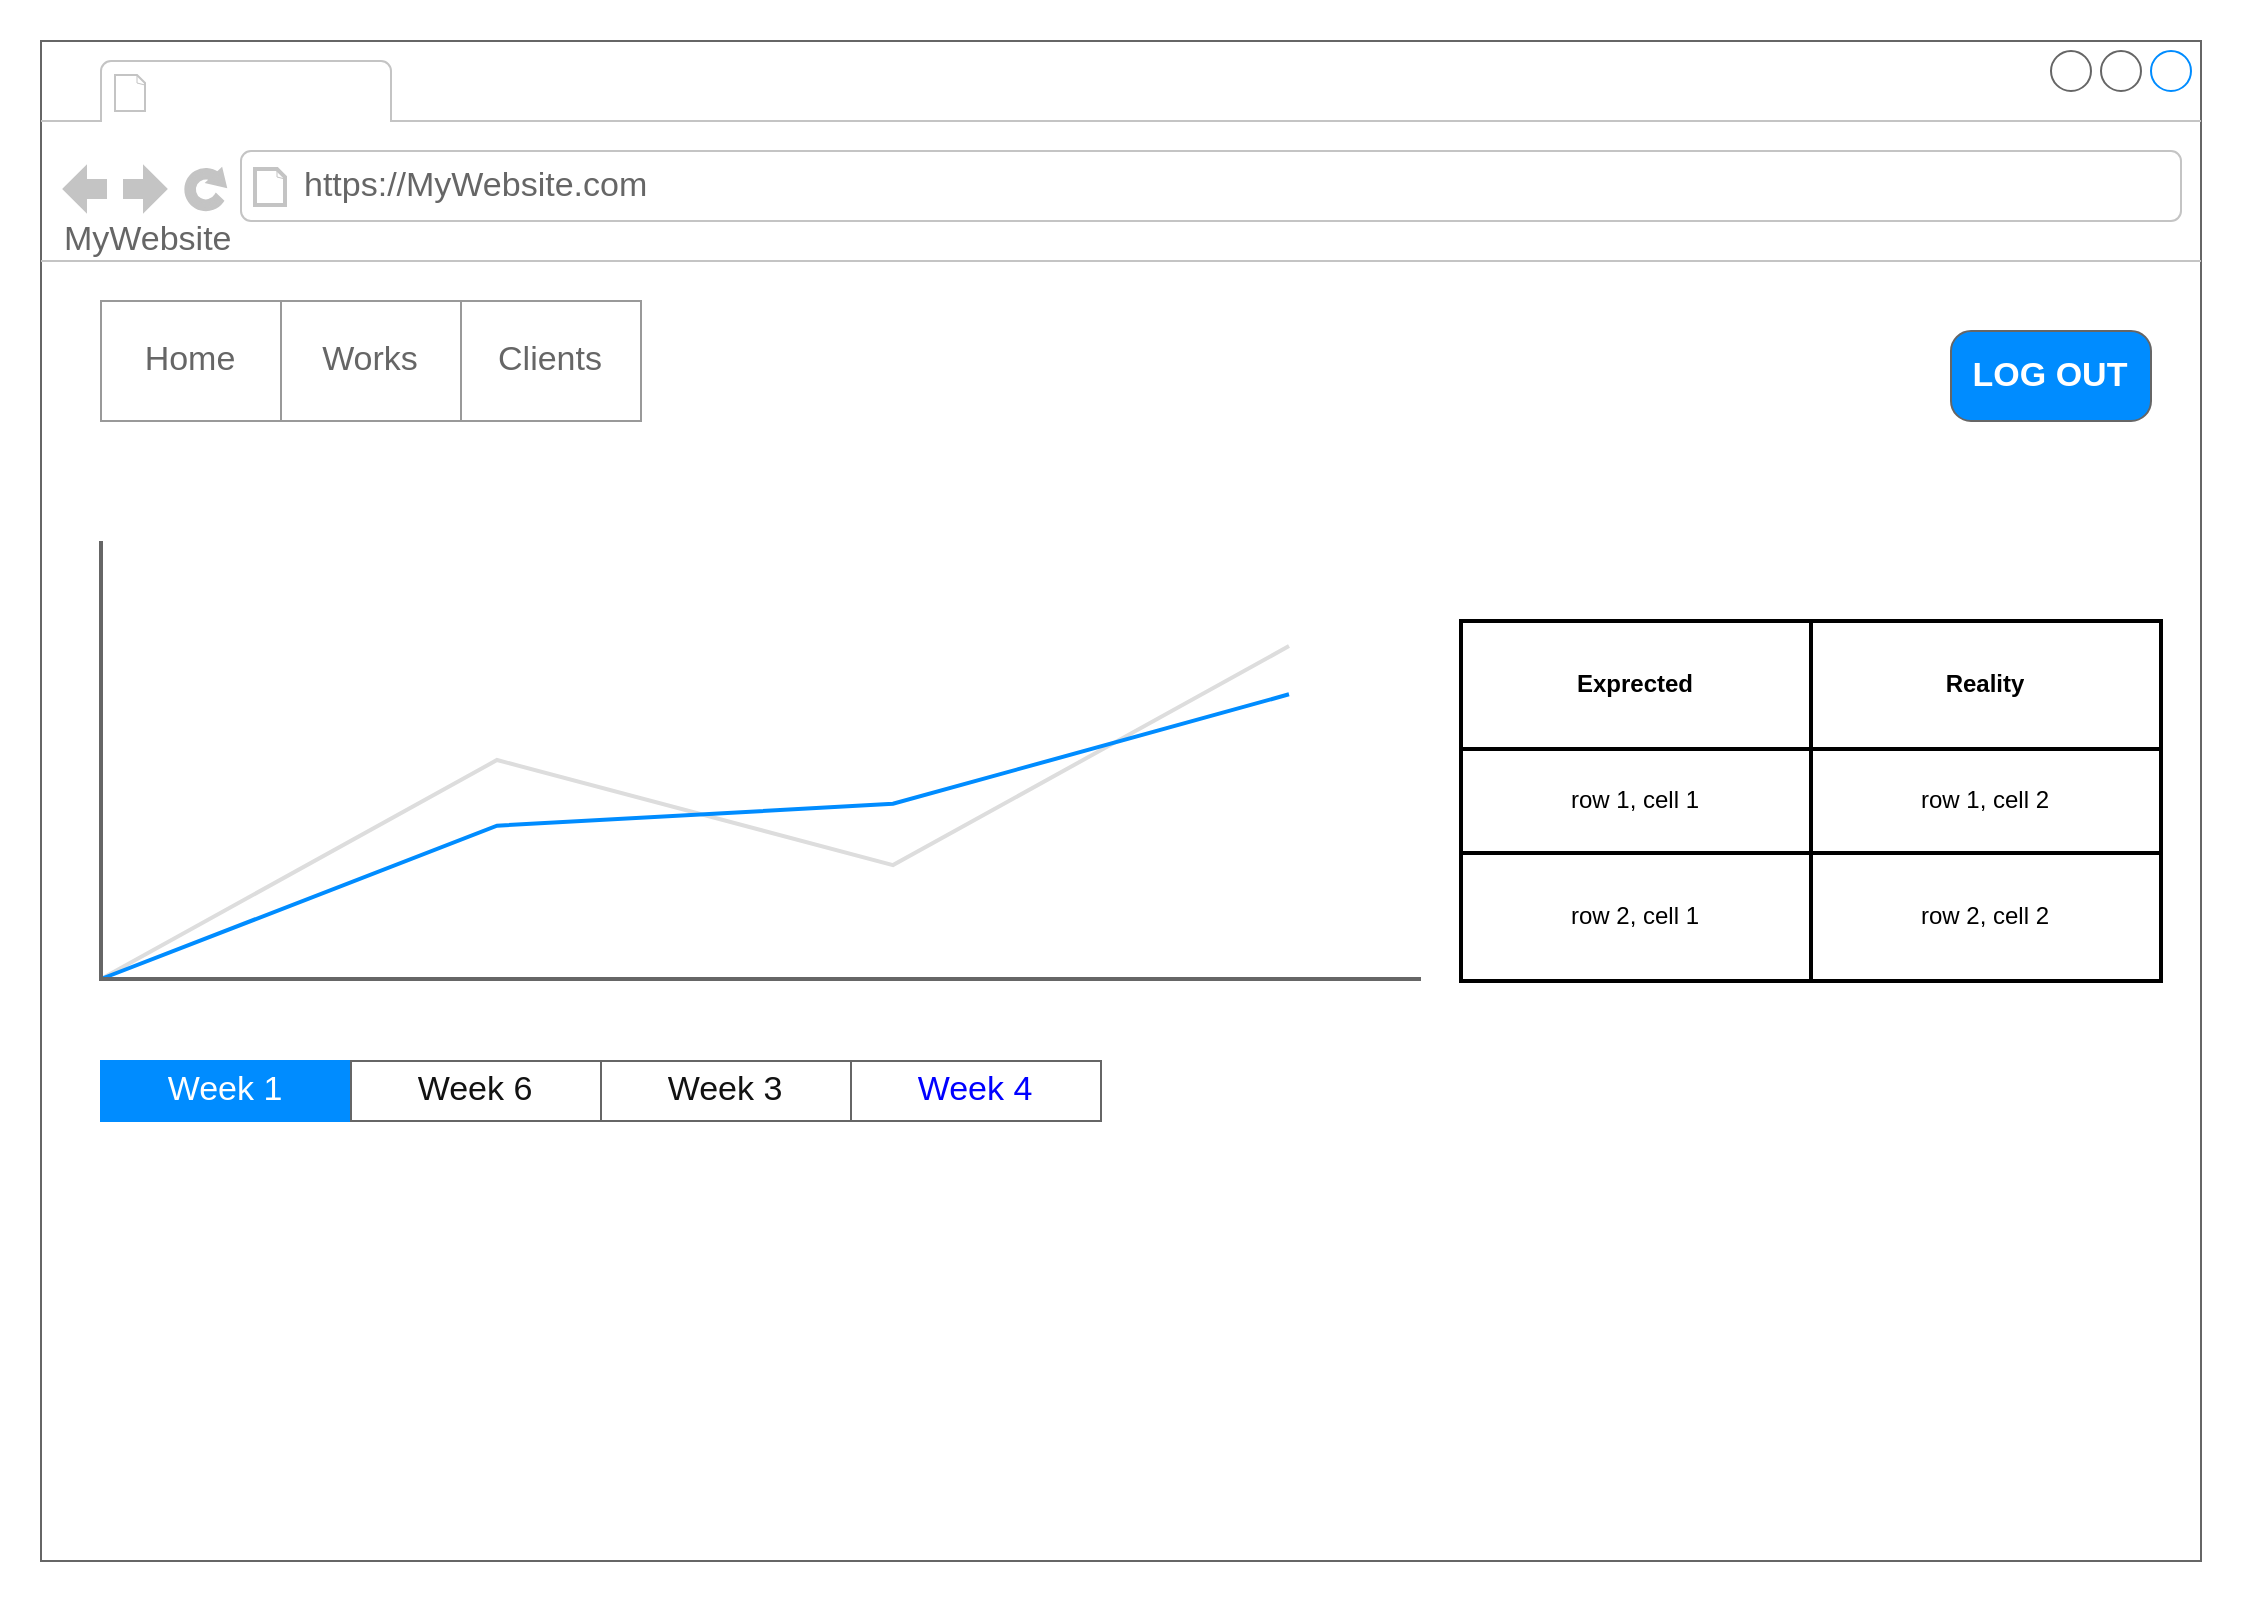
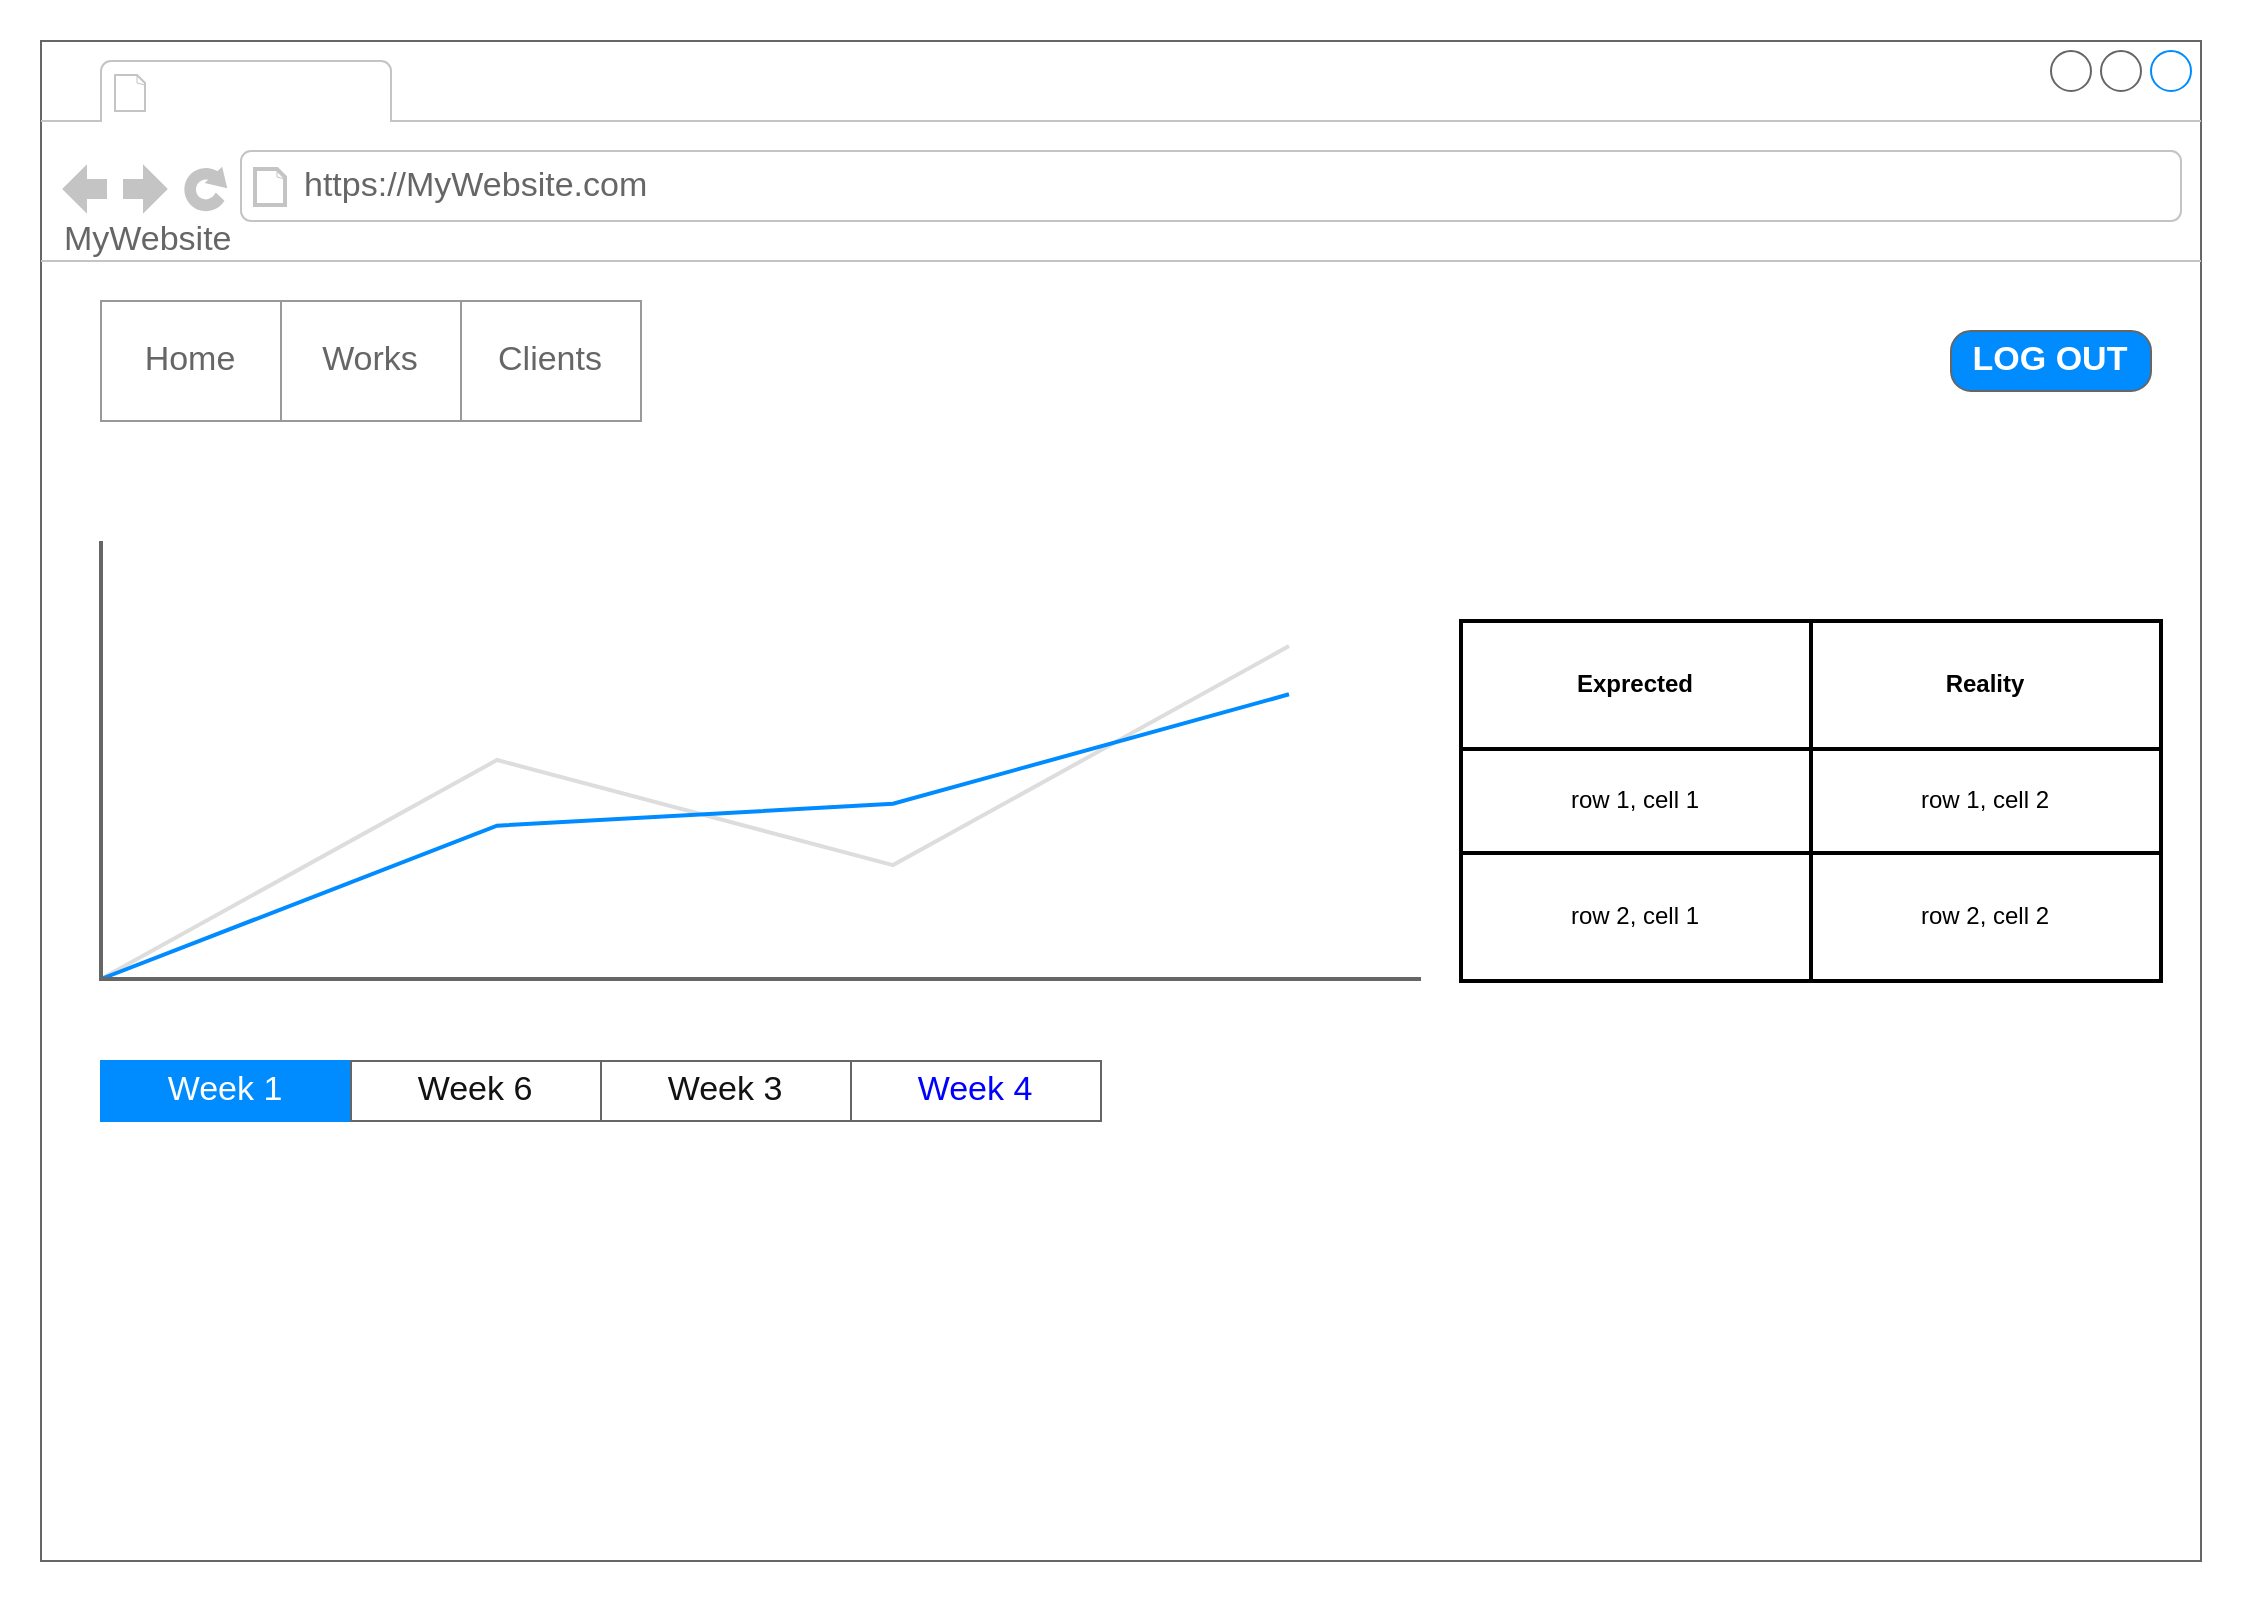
(2051, 376) -> (2051, 361)
